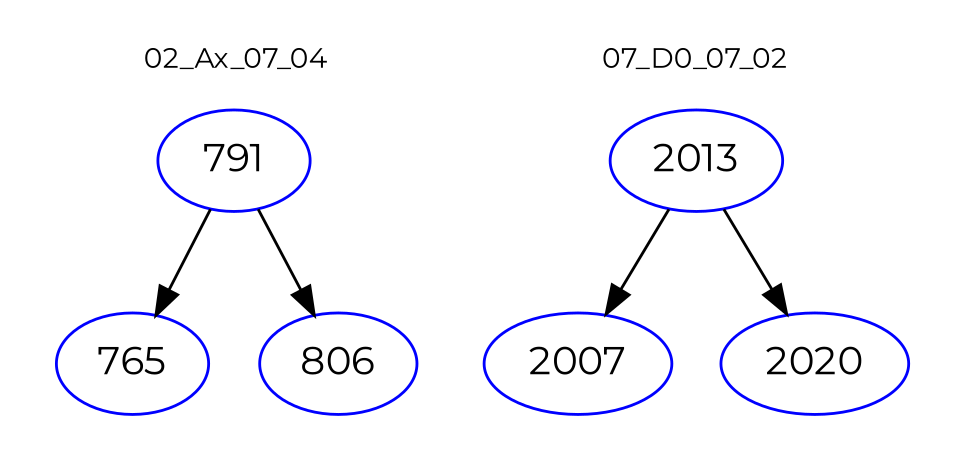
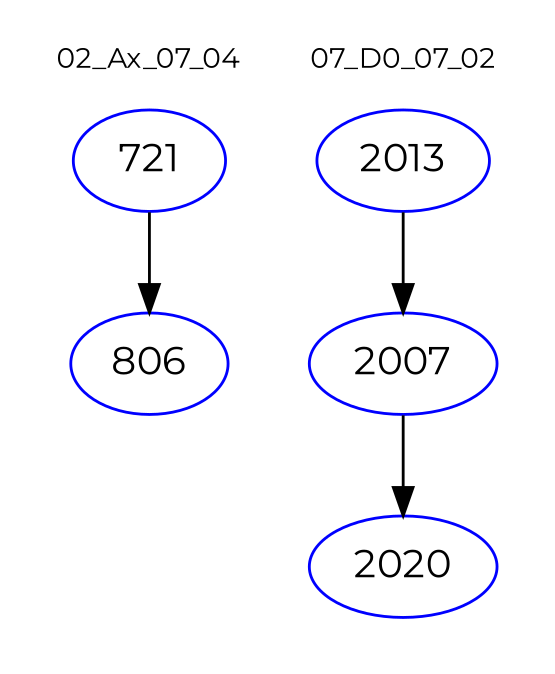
(234, 161) -> (149, 161)
(748, 249) -> (403, 451)
(133, 364) -> none
